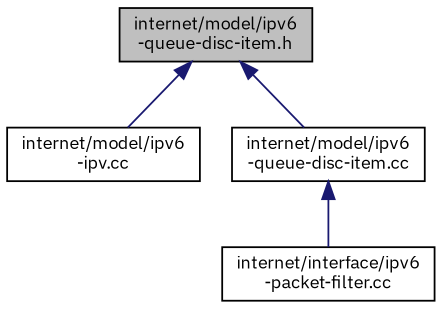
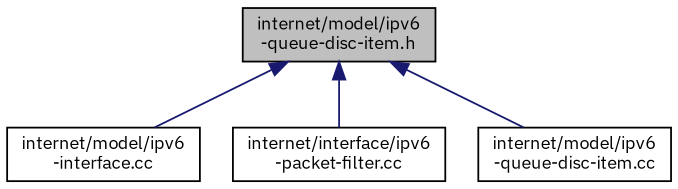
(104, 154) -> (104, 154)
(328, 223) -> (339, 104)
